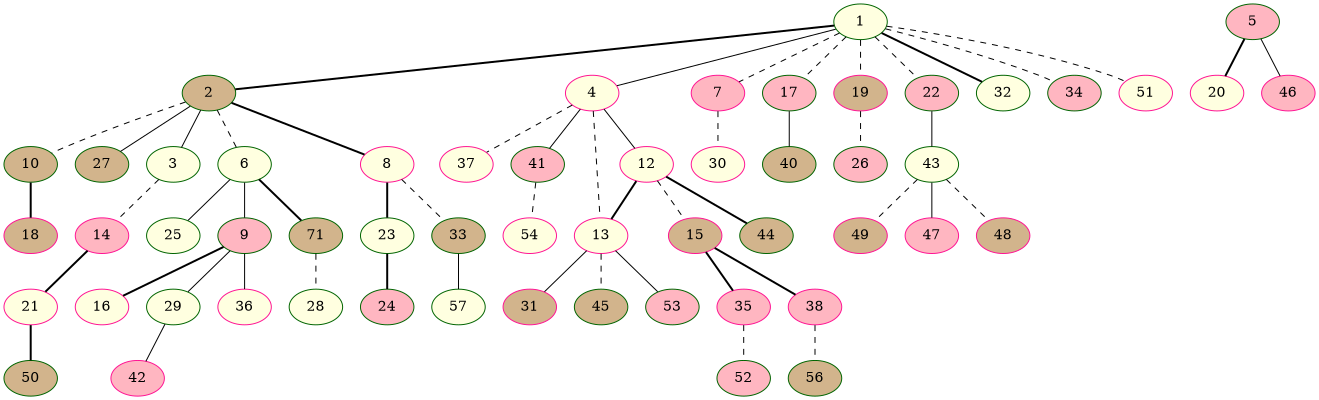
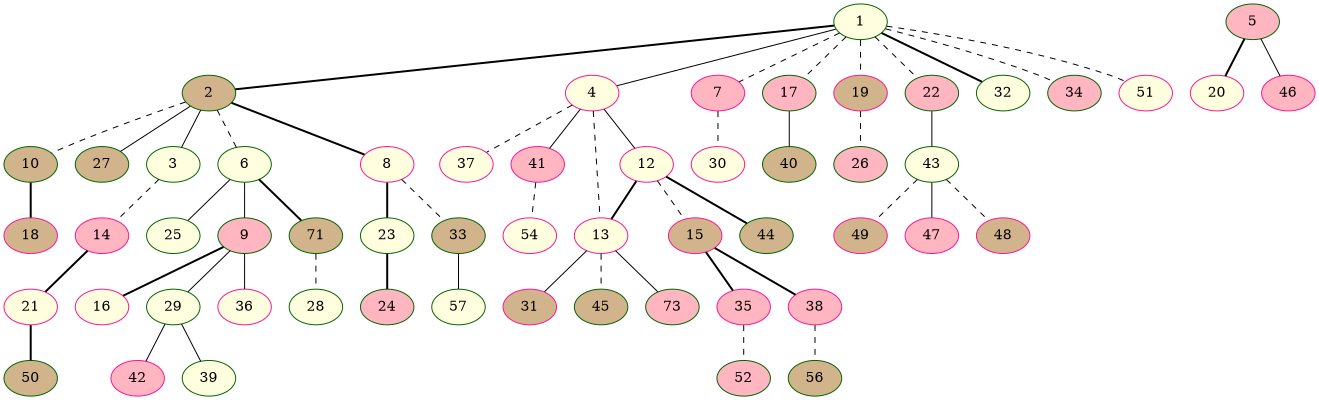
(538, 164) -> (538, 164)
(672, 307) -> (672, 307)
none -> (209, 378)
